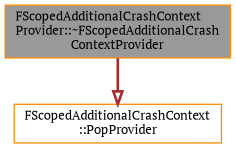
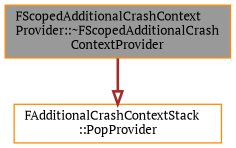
(118, 124) -> (118, 124)
